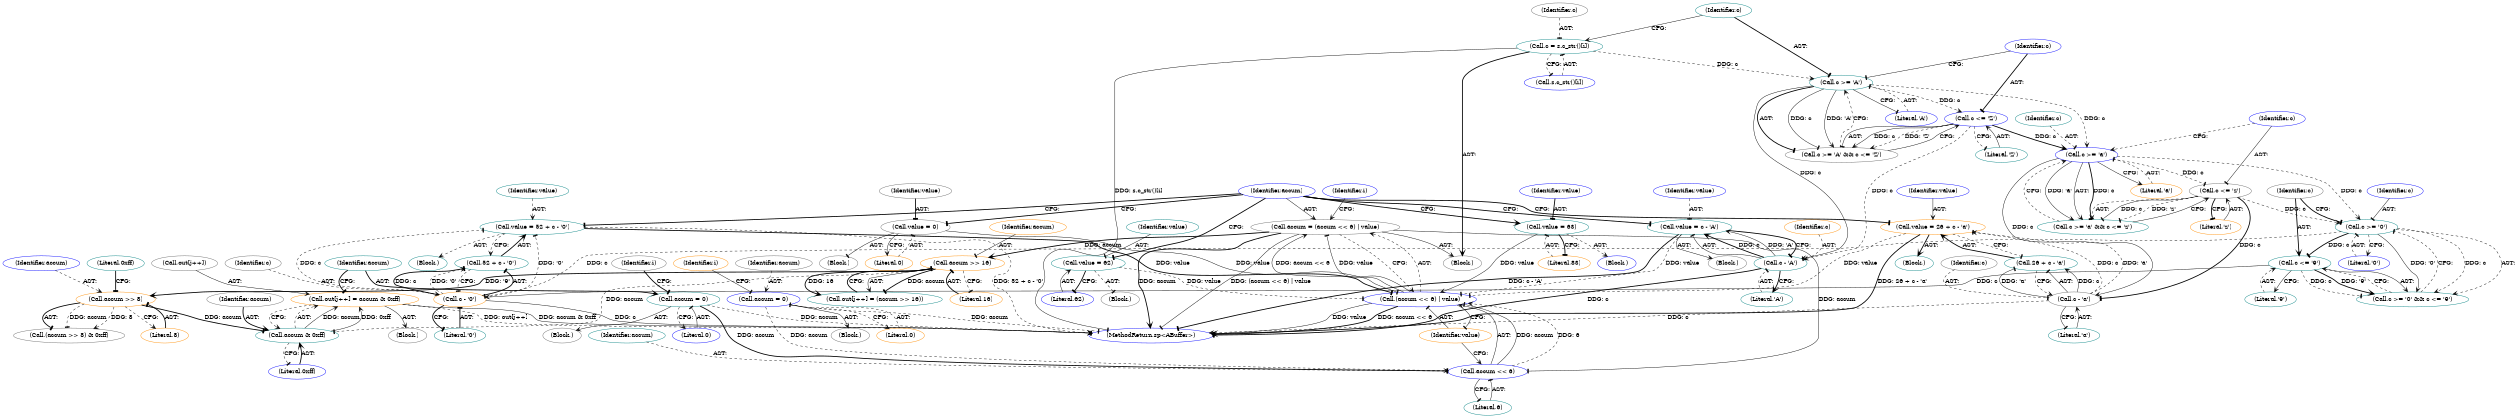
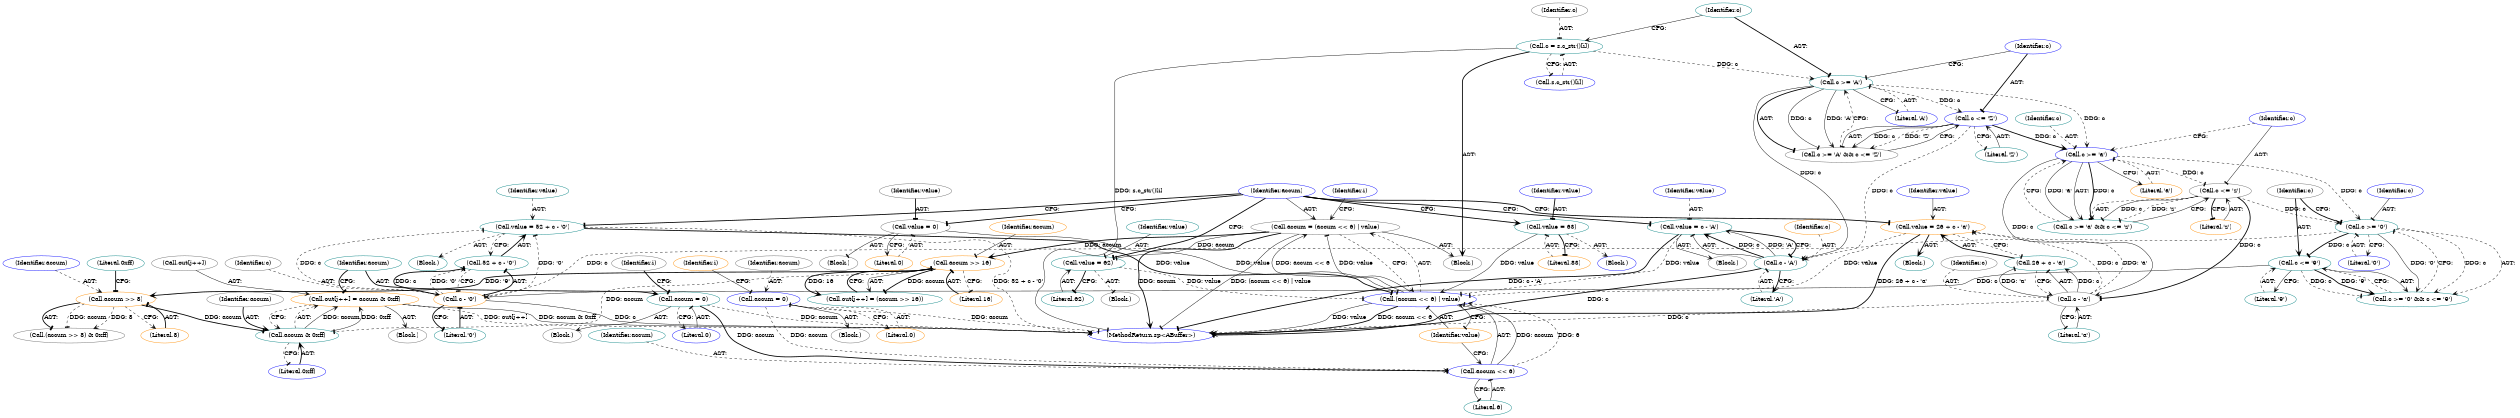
(1753, 243) -> (1192, 246)
(1067, 299) -> (1067, 299)
